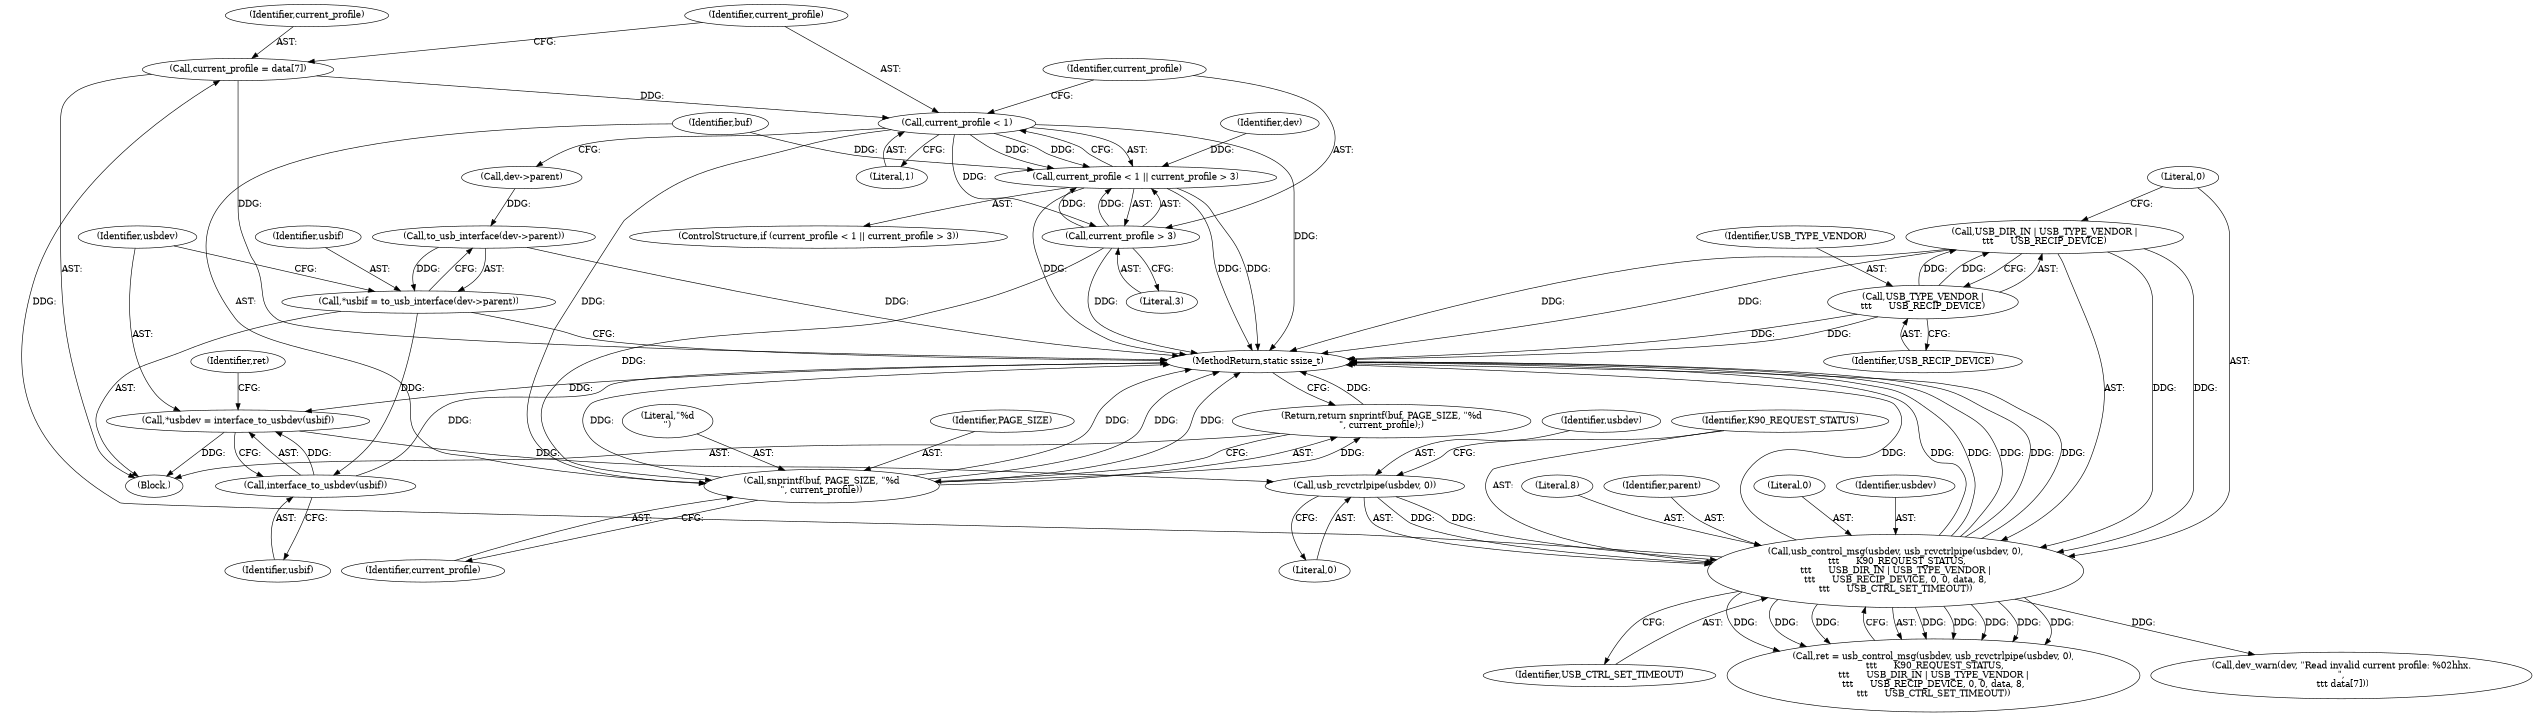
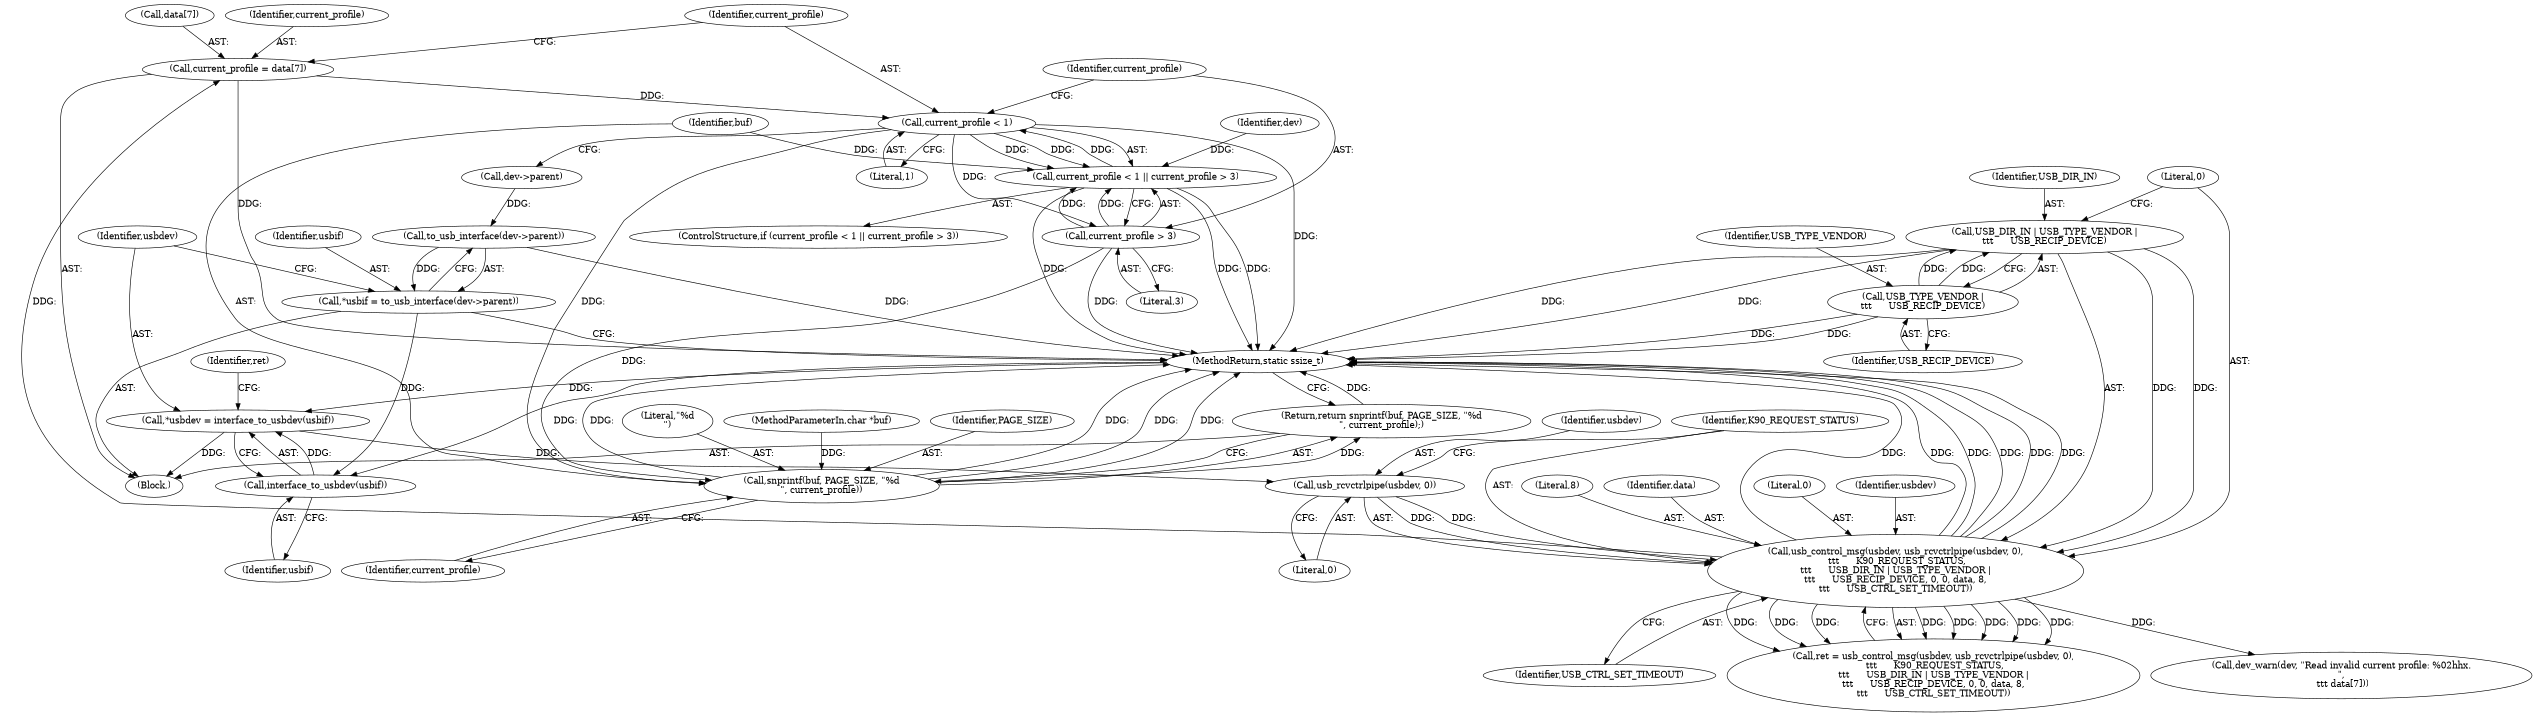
none -> (170, 16)
(1104, 151) -> (1104, 151)
none -> (2045, 178)
(1144, 205) -> (1144, 205)
(599, 392) -> (631, 386)
none -> (822, 421)
(1662, 486) -> (1662, 486)
